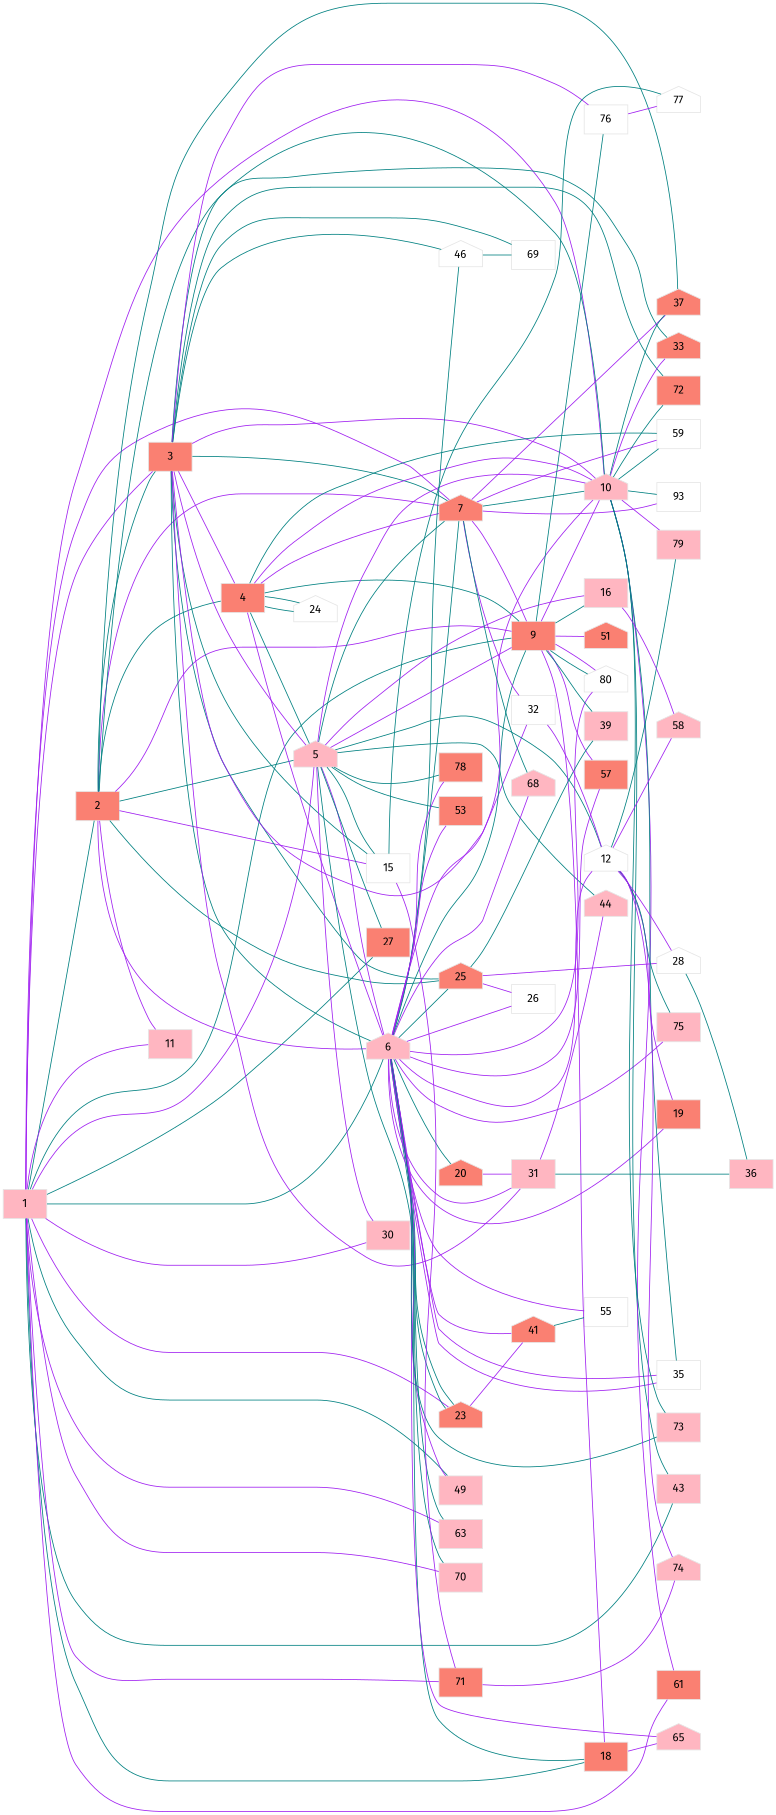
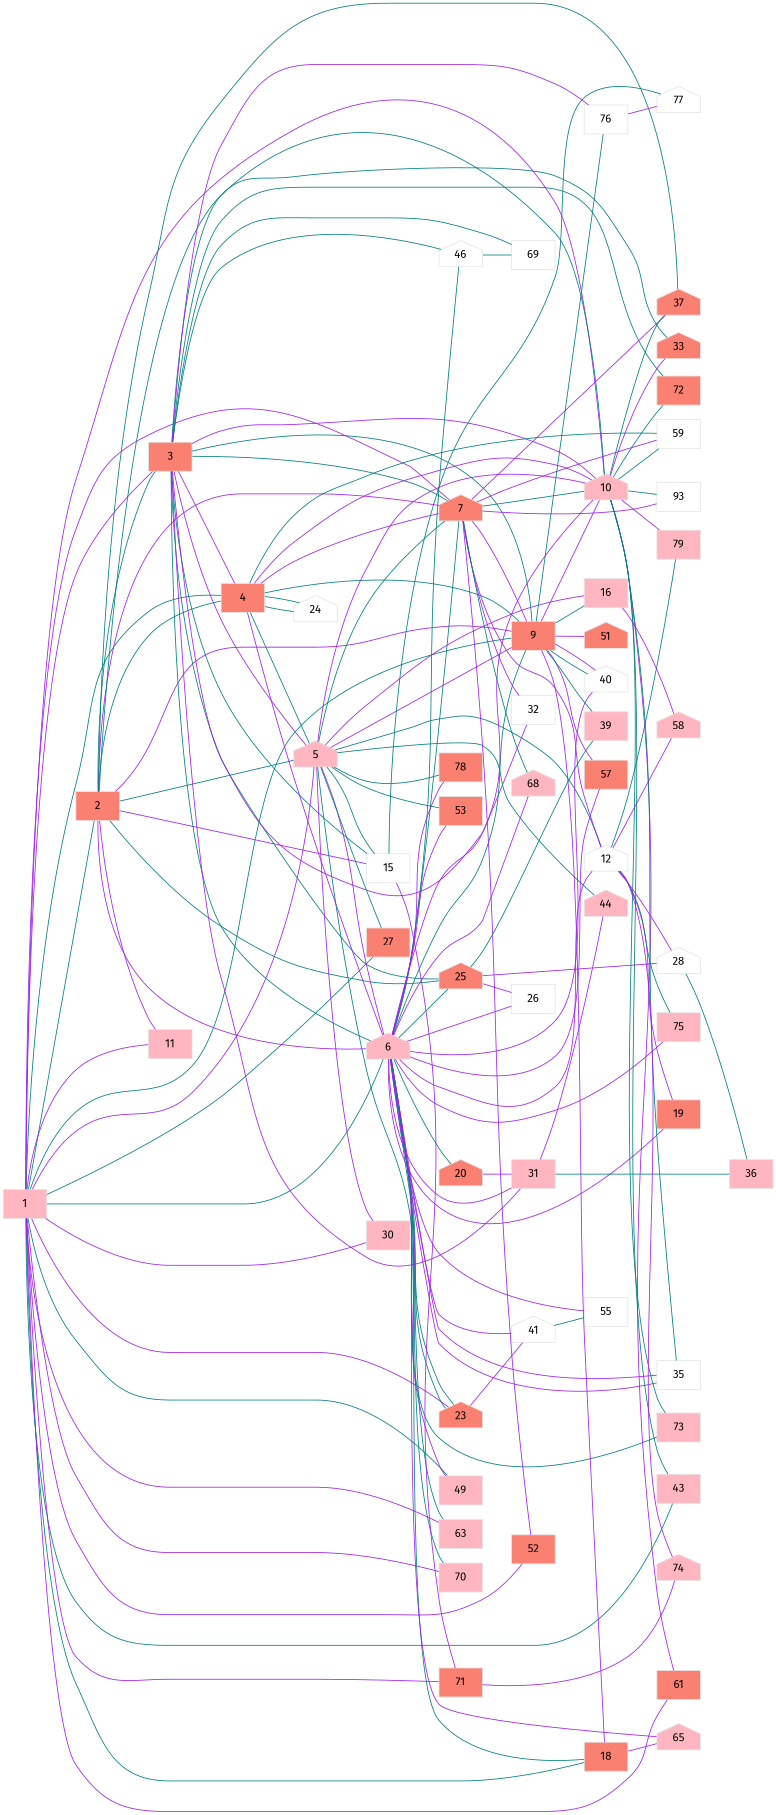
none -> (414, 448)
(606, 680) -> (606, 680)
(580, 787) -> (543, 677)
none -> (60, 853)
(533, 1331) -> (533, 1331)
none -> (533, 1549)
